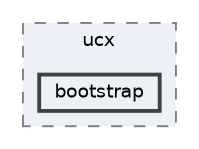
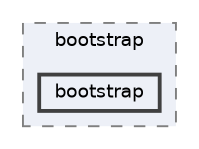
(99, 41) -> (99, 41)
